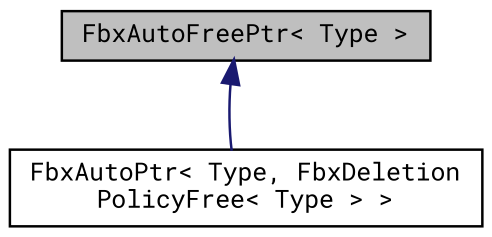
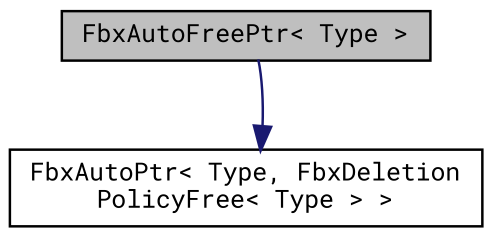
(229, 117) -> (262, 92)
